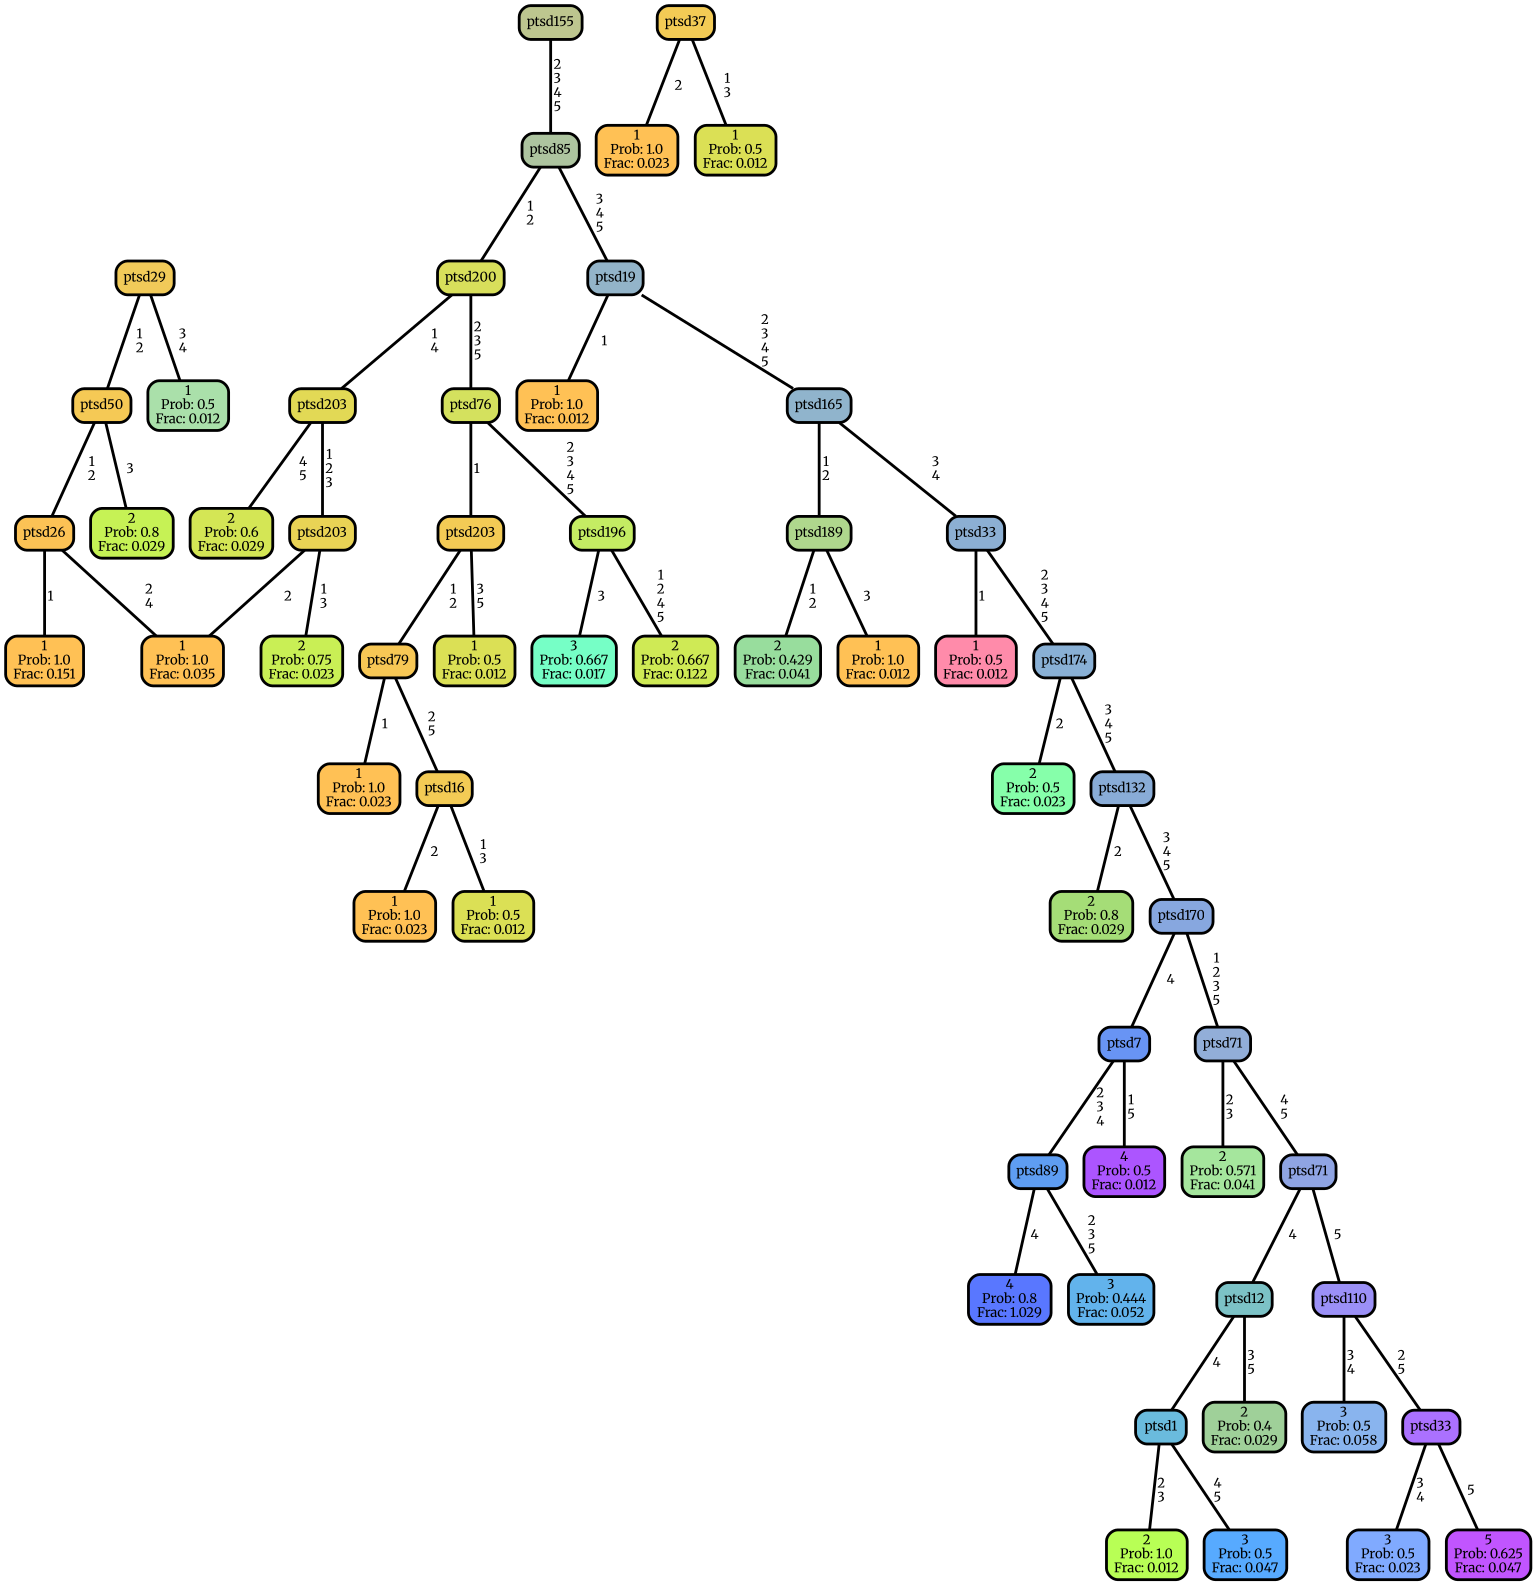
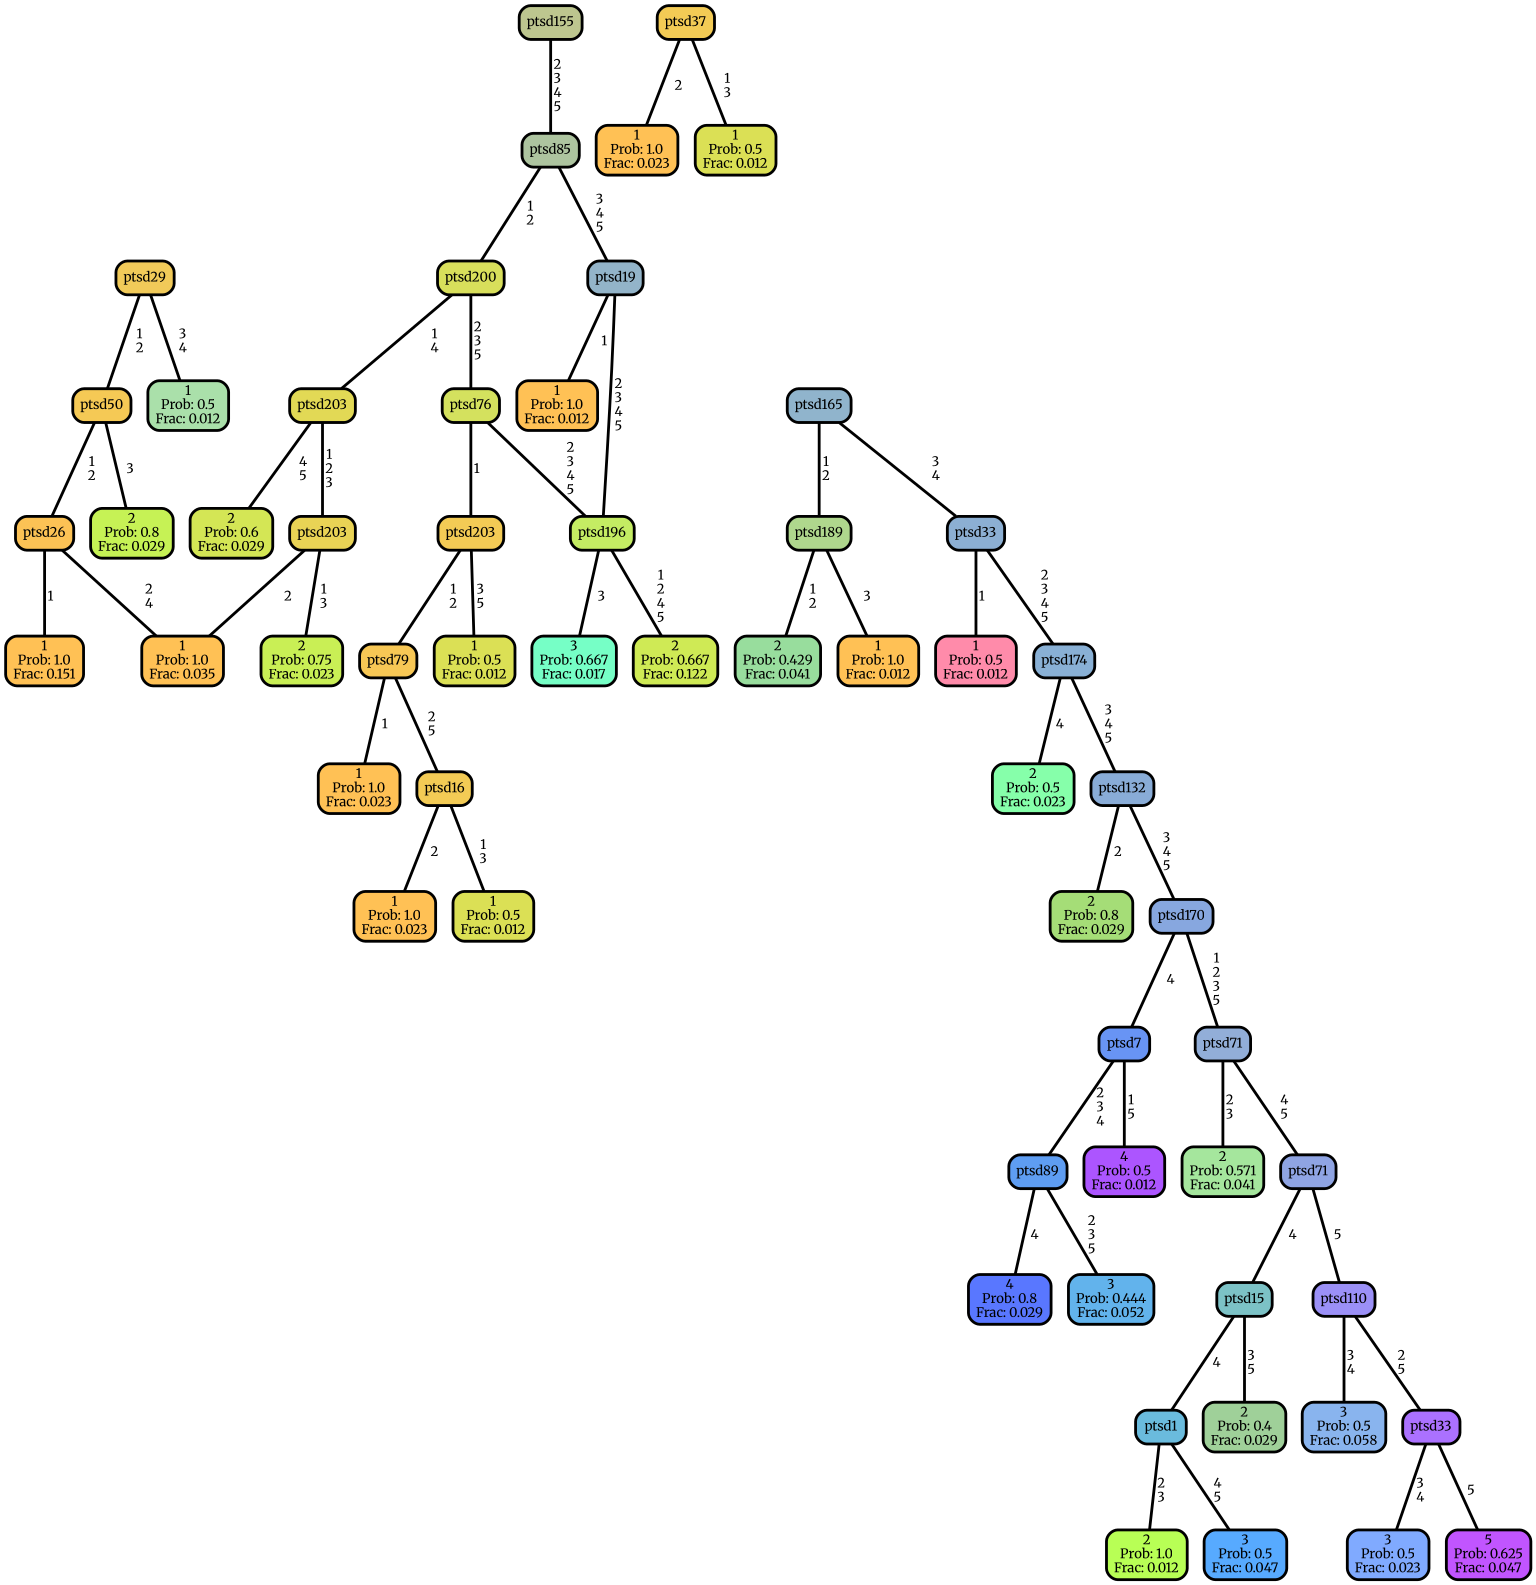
(717, 342) -> (610, 406)
(1059, 725) -> (1059, 725)
(1010, 1299) -> (1010, 1299)
(1244, 1299) -> (1244, 1299)
